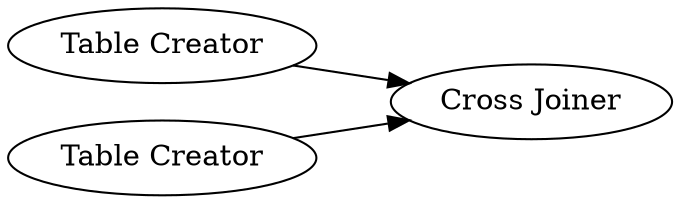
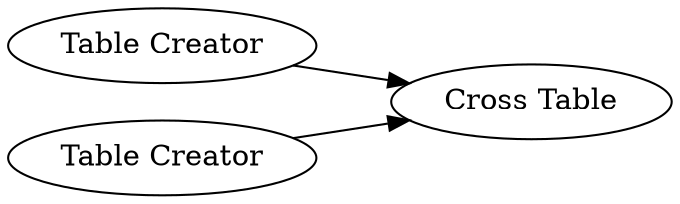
(531, 102) -> (531, 102)
